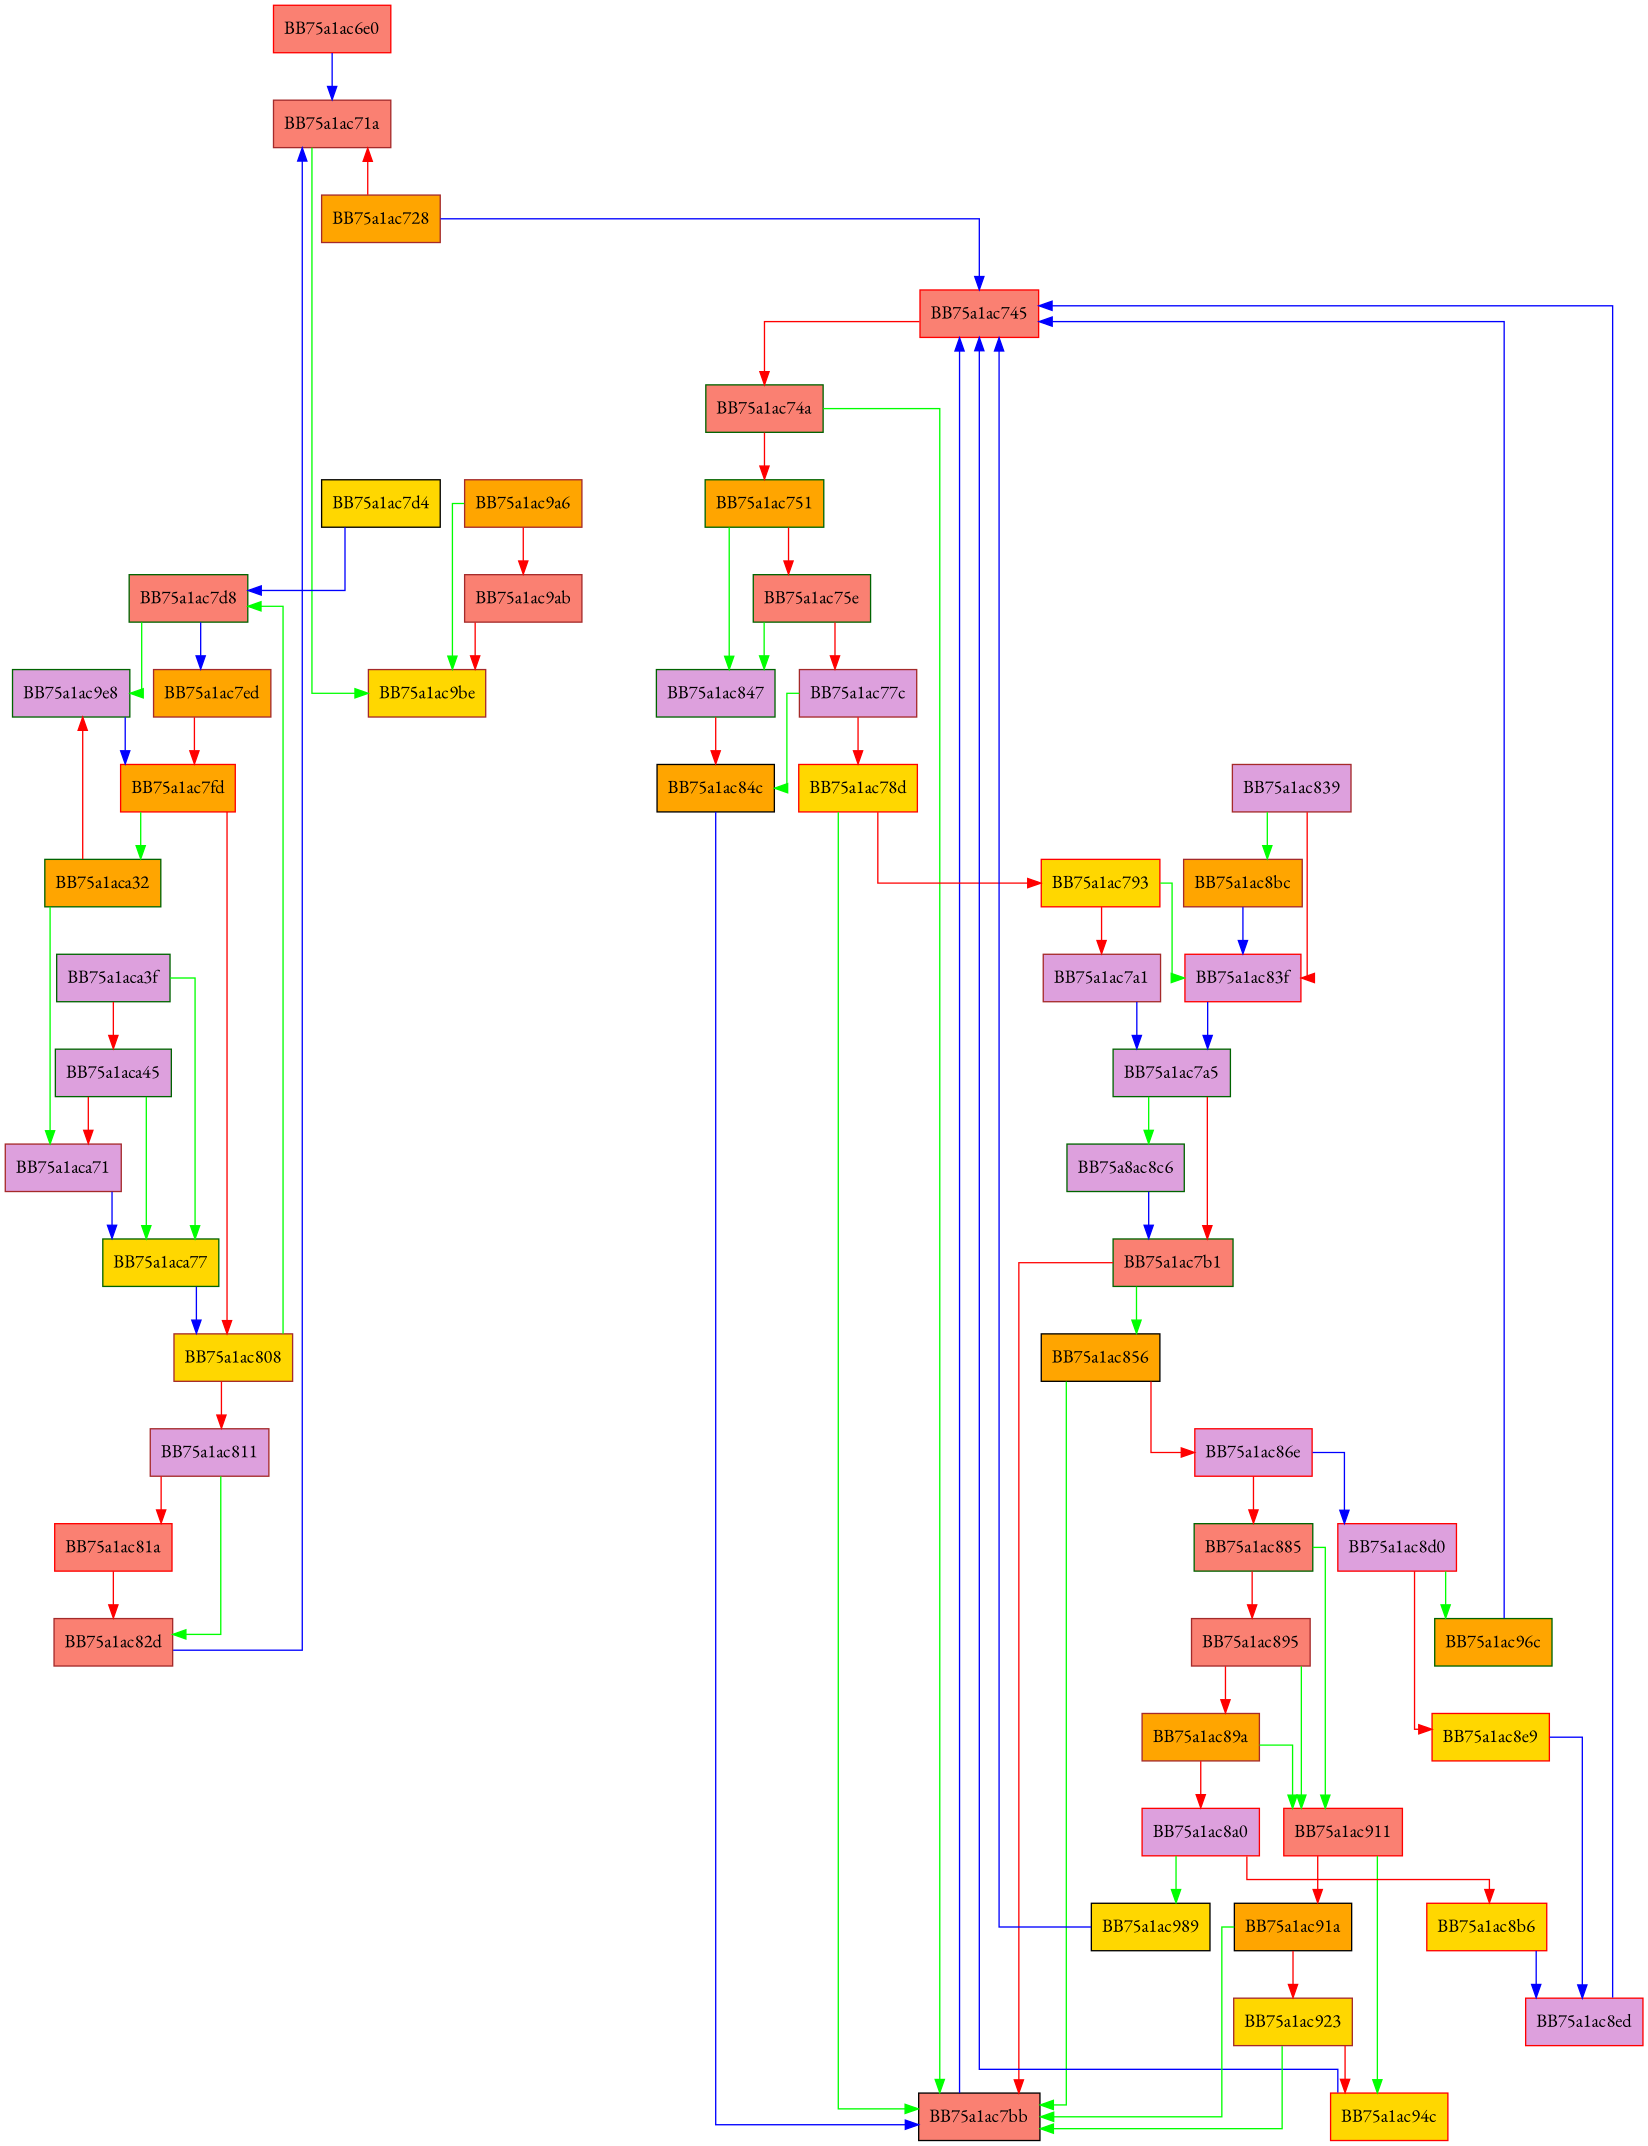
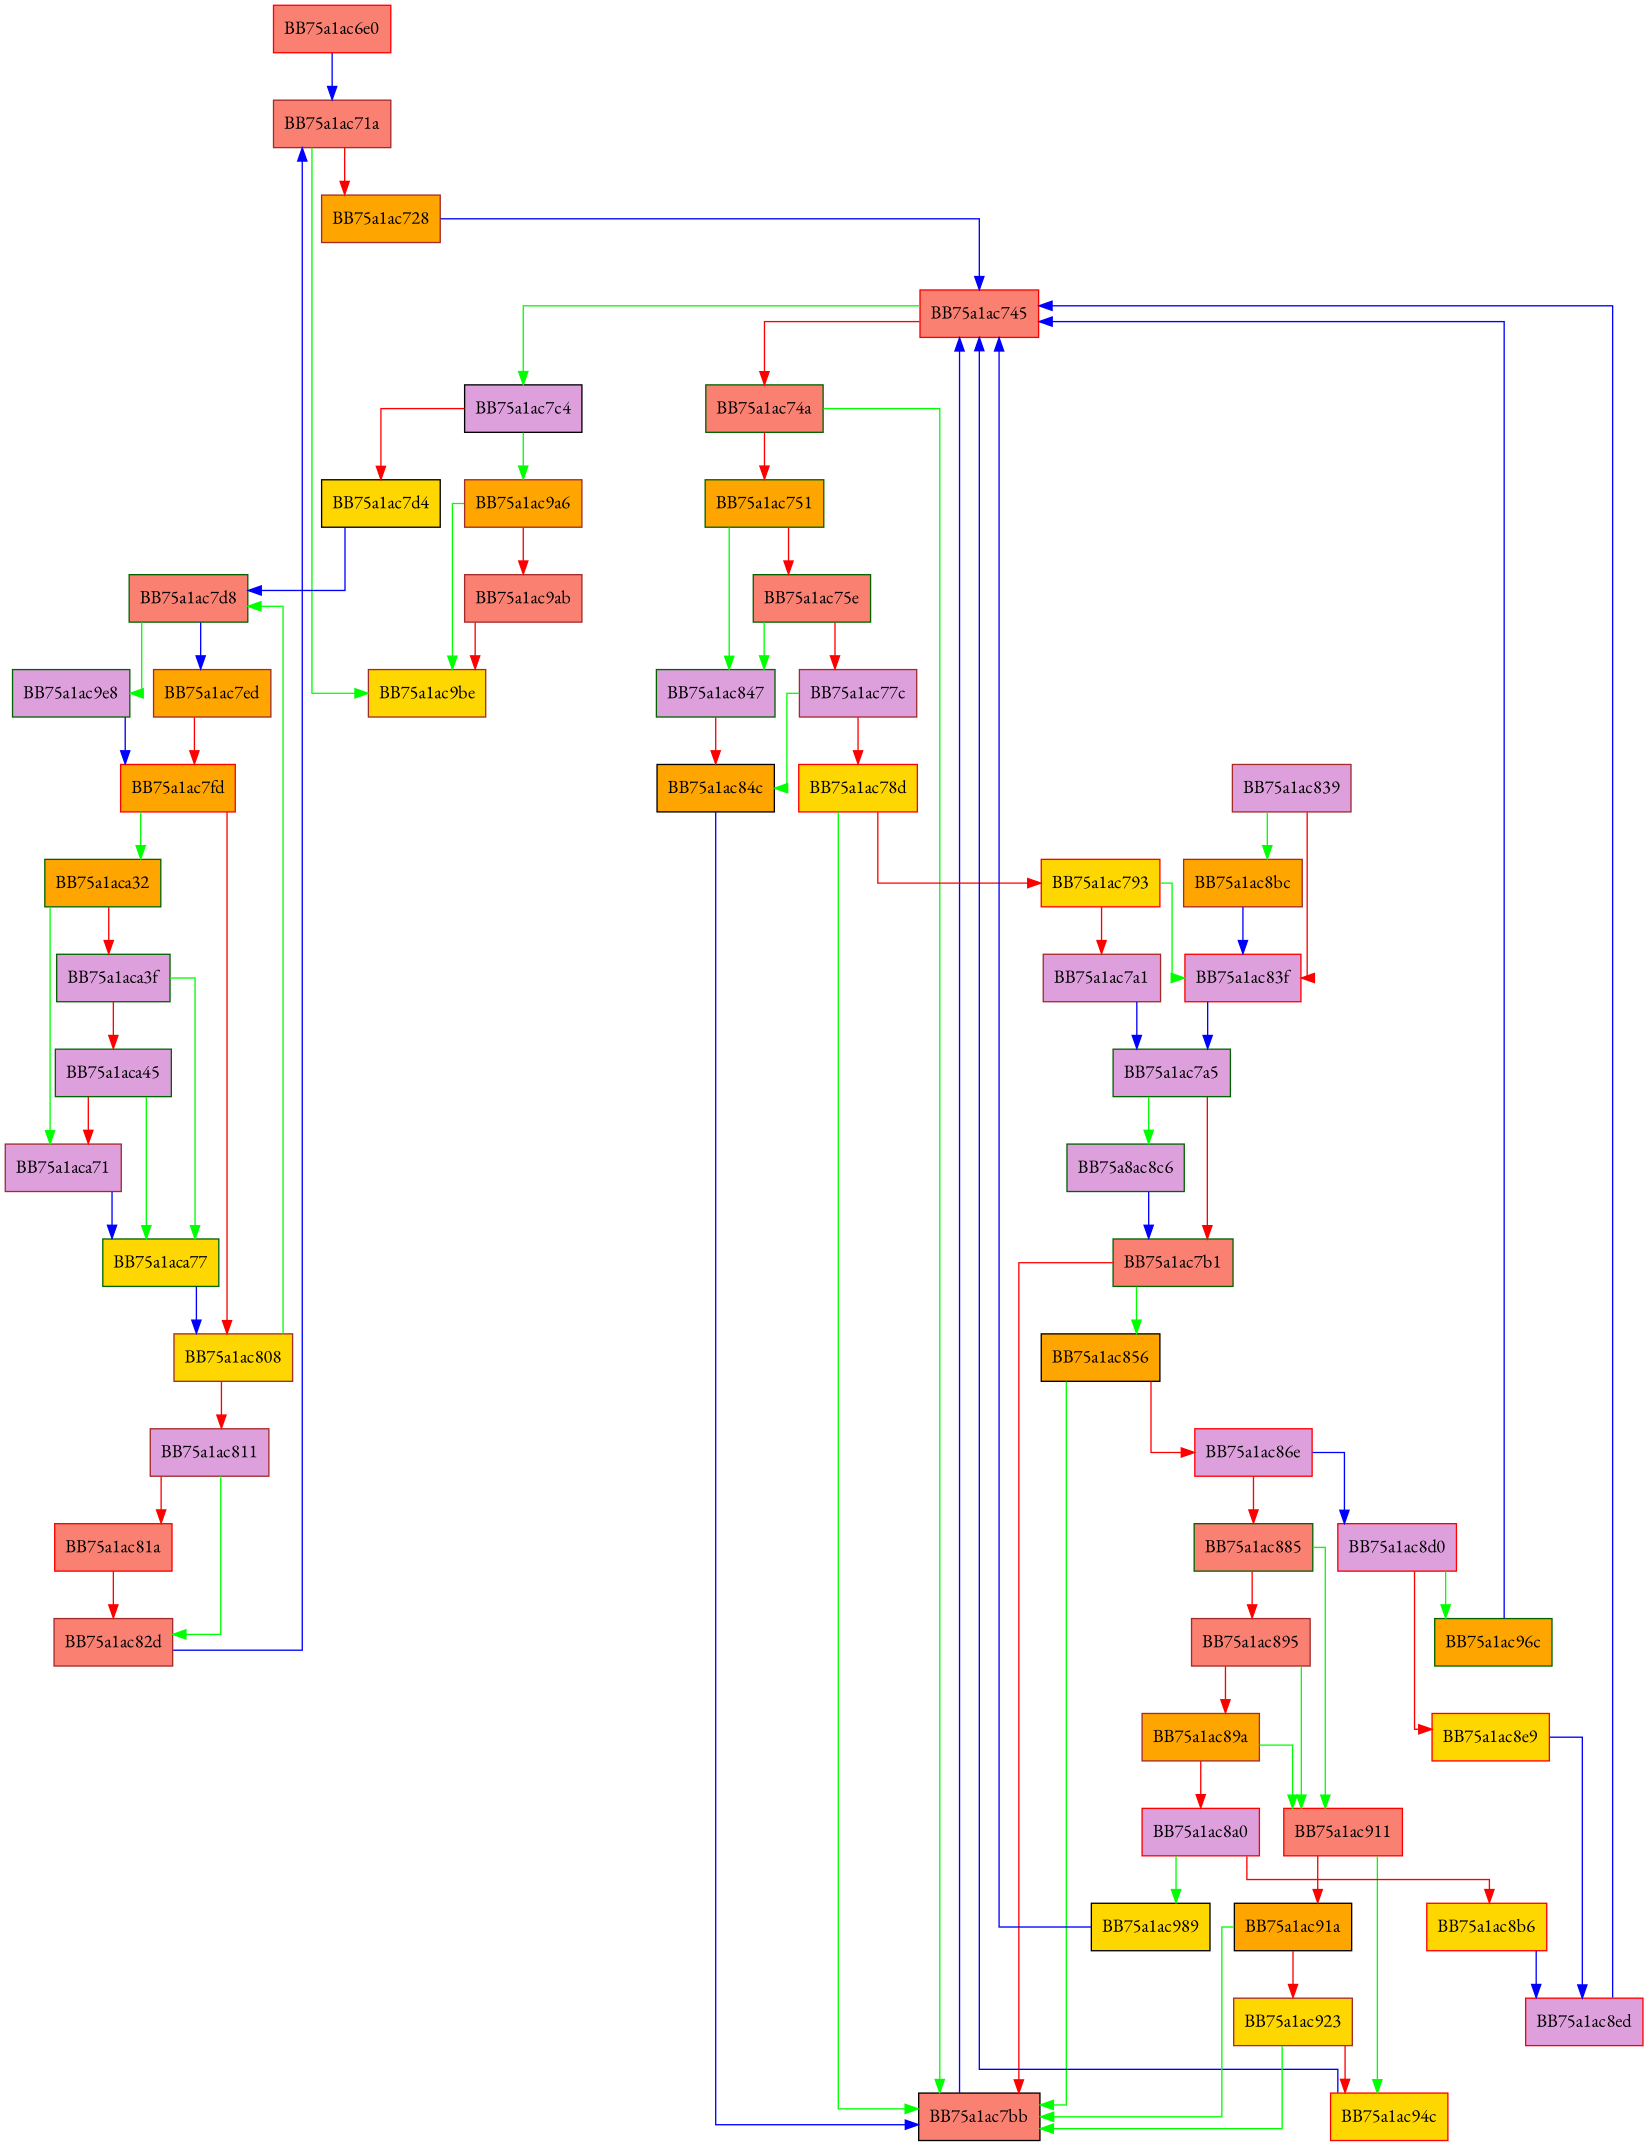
(368, 178) -> (345, 165)
none -> (523, 409)
(83, 795) -> (109, 924)
